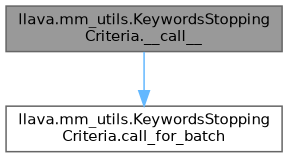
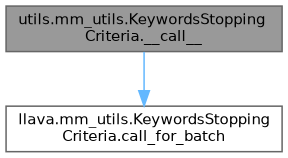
(144, 29) -> (144, 29)
